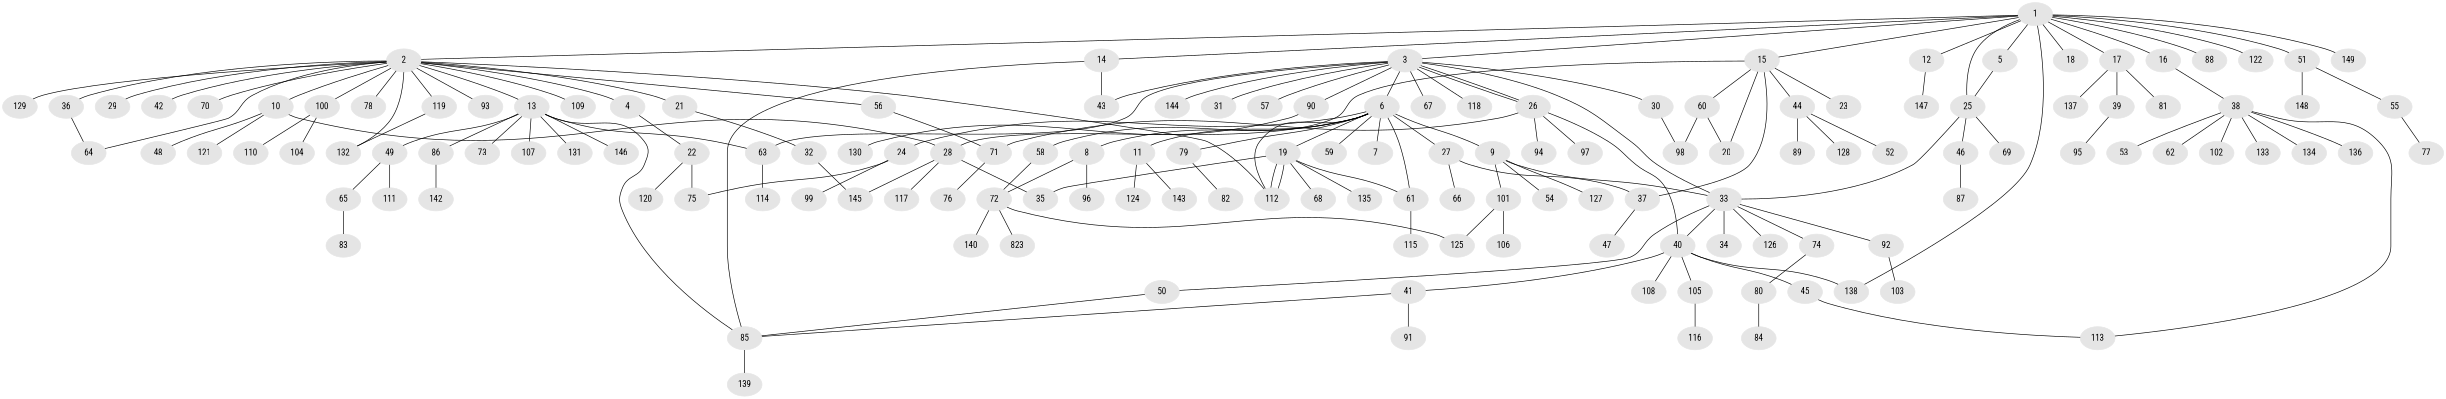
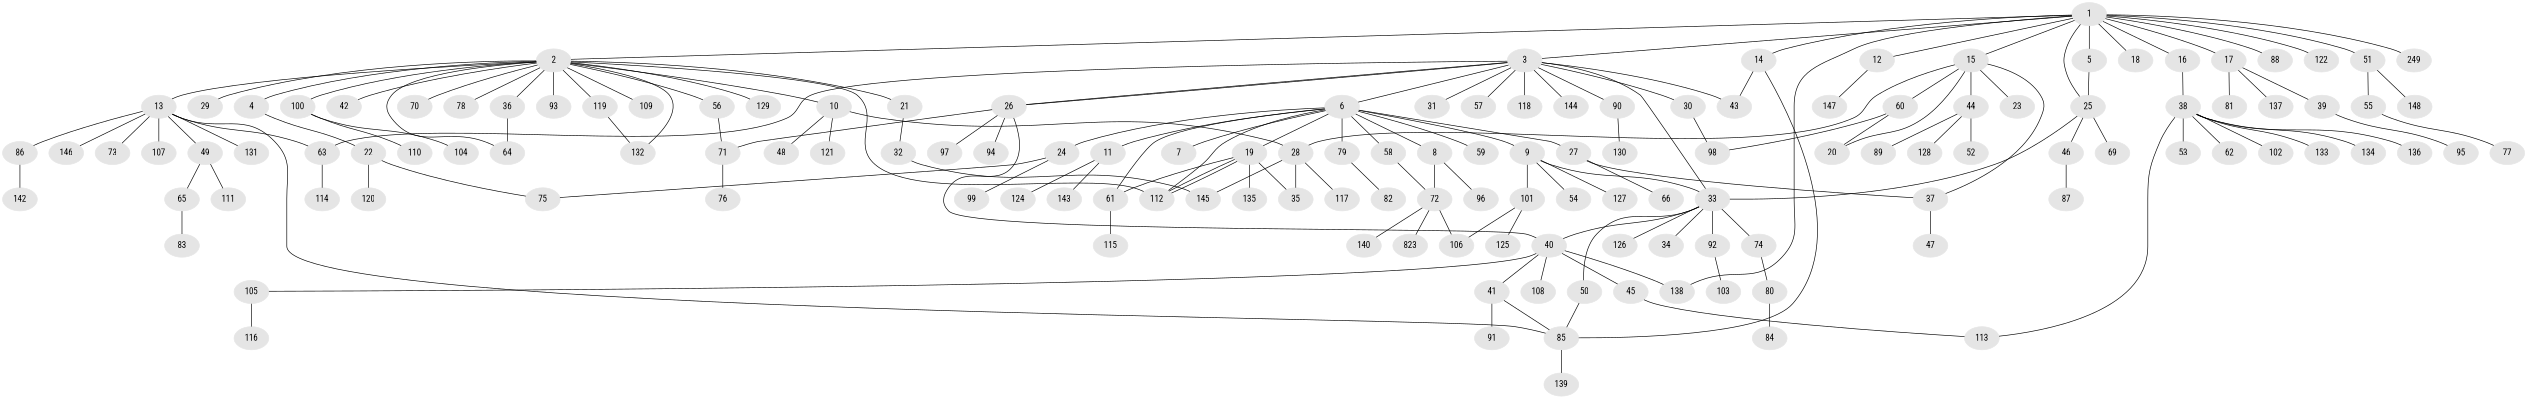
(2348, 60) -> (2414, 60)
(1428, 107) -> none
(1318, 199) -> none
(1226, 222) -> (1446, 222)
